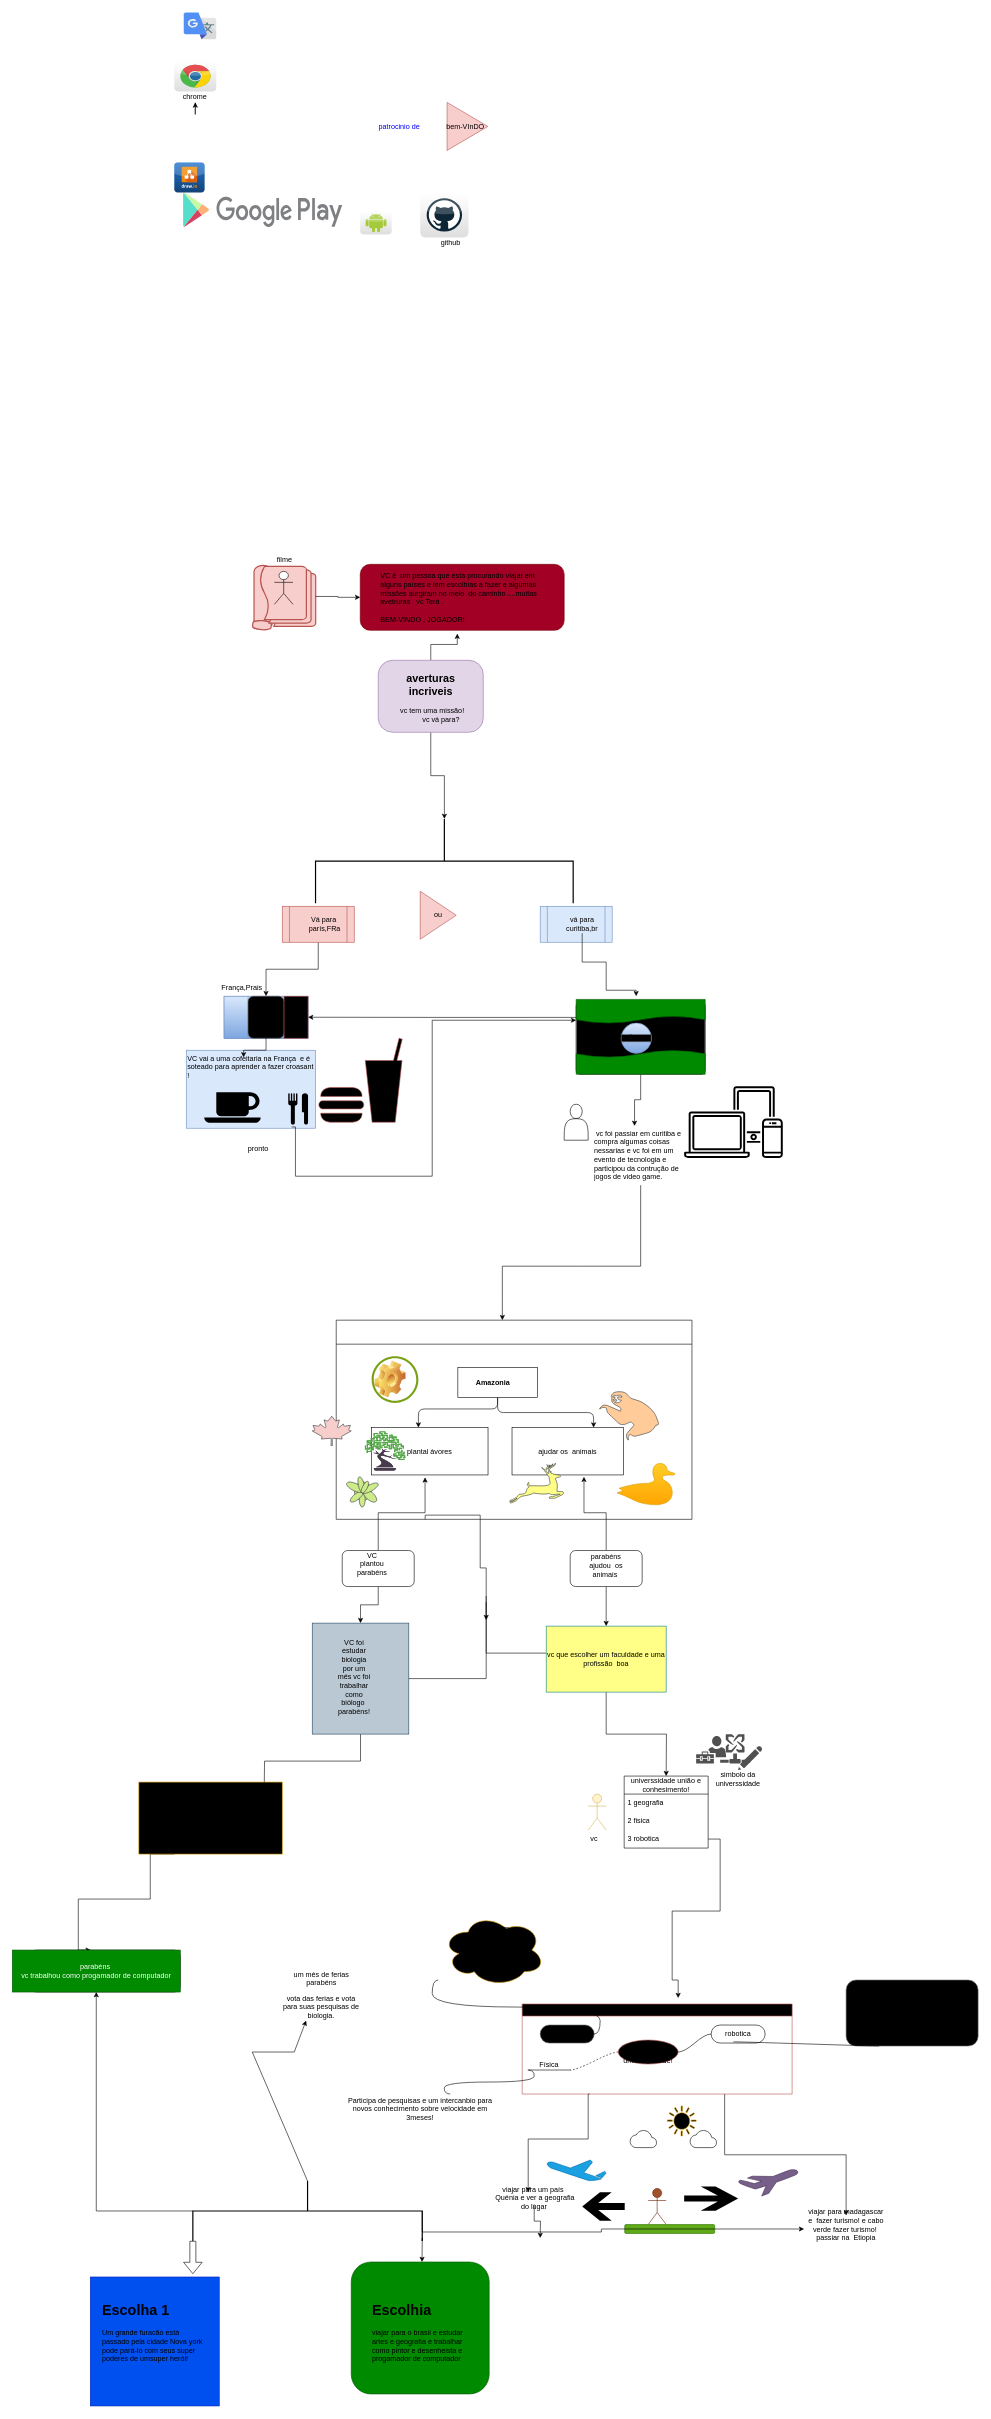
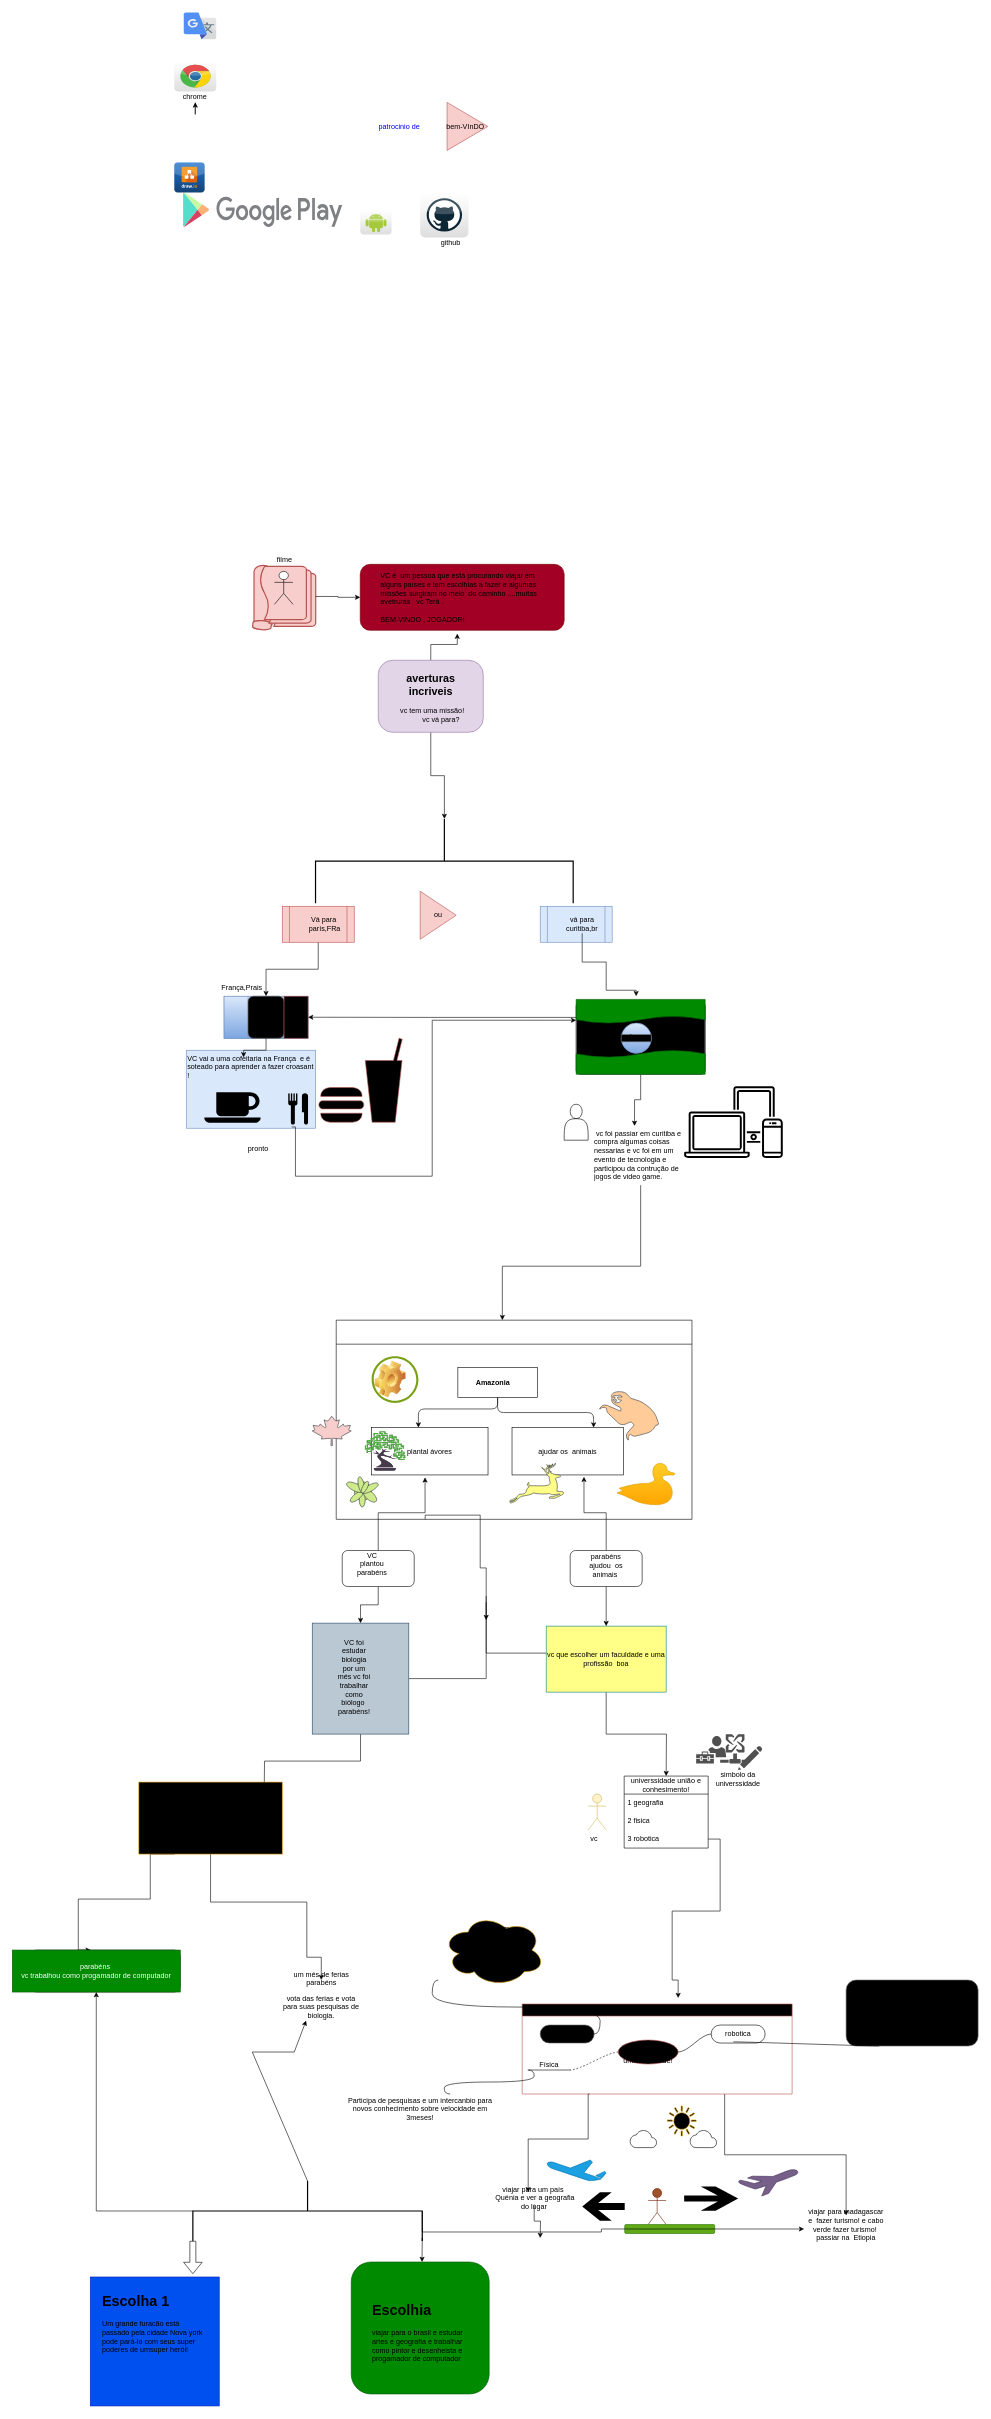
none -> (211, 1878)
(155, 2334) -> (155, 2325)
